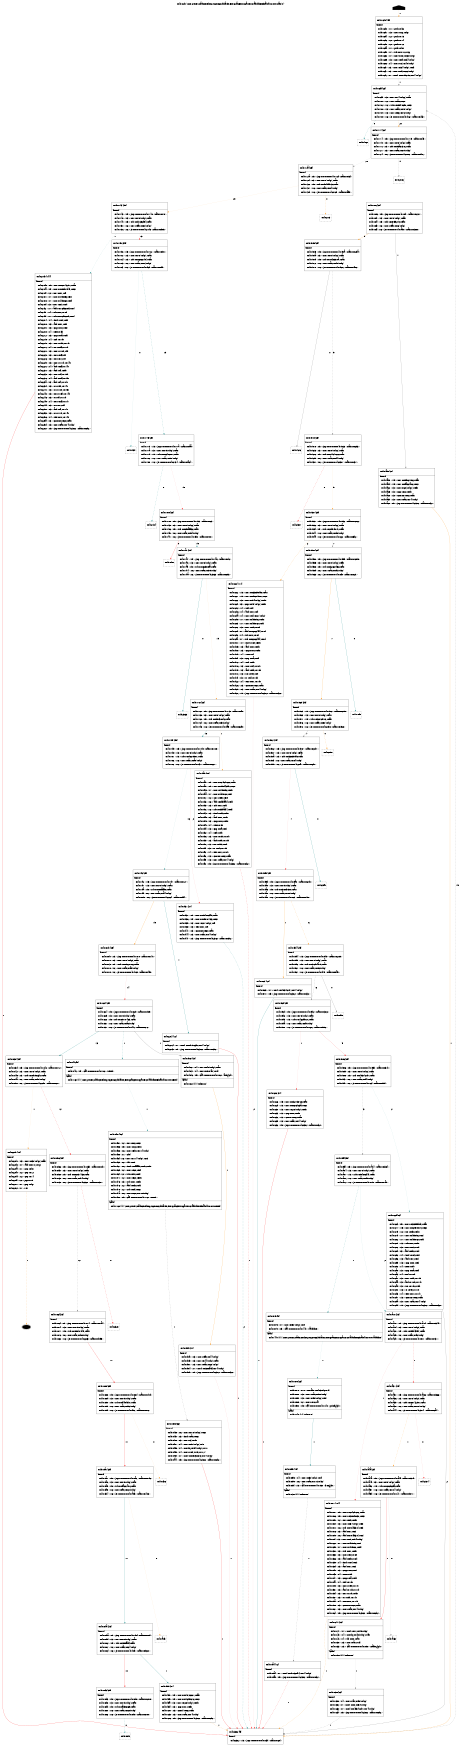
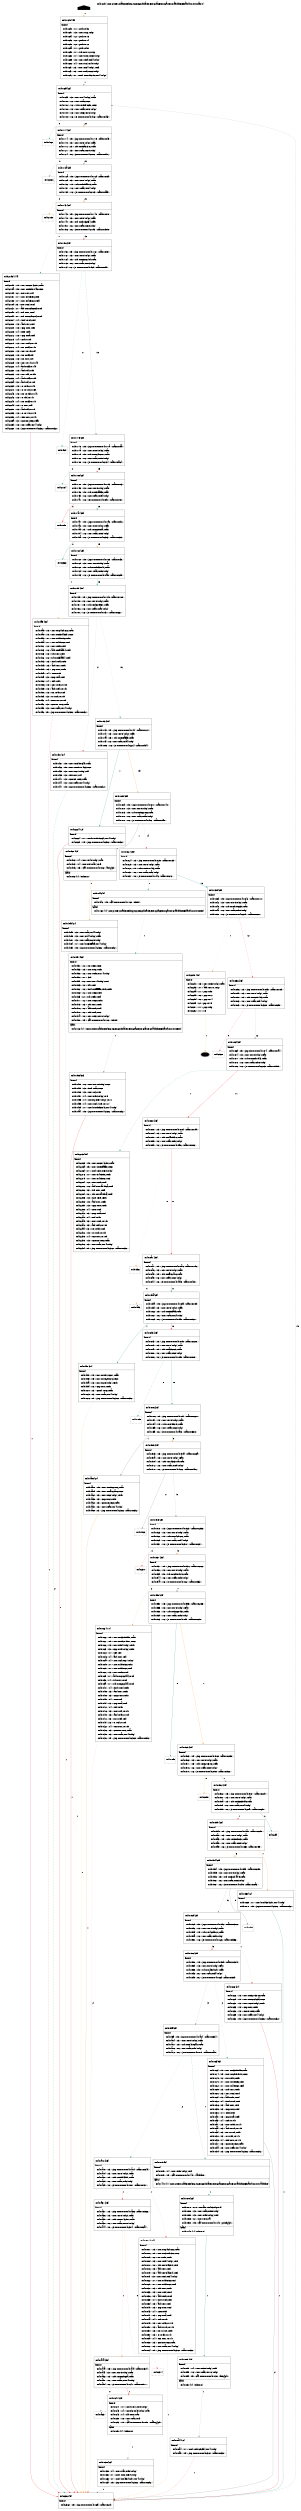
(154, 1050) -> (132, 840)
none -> (101, 1202)
none -> (172, 1382)
